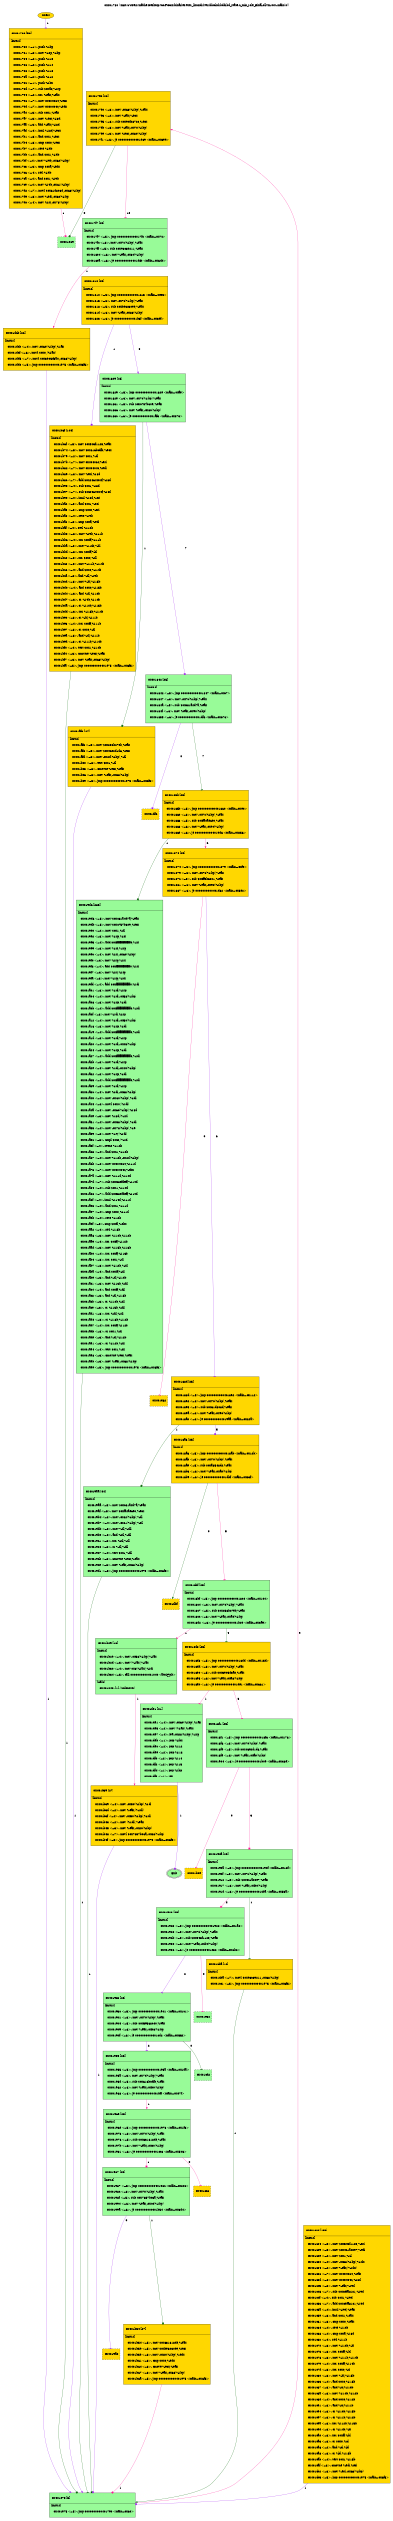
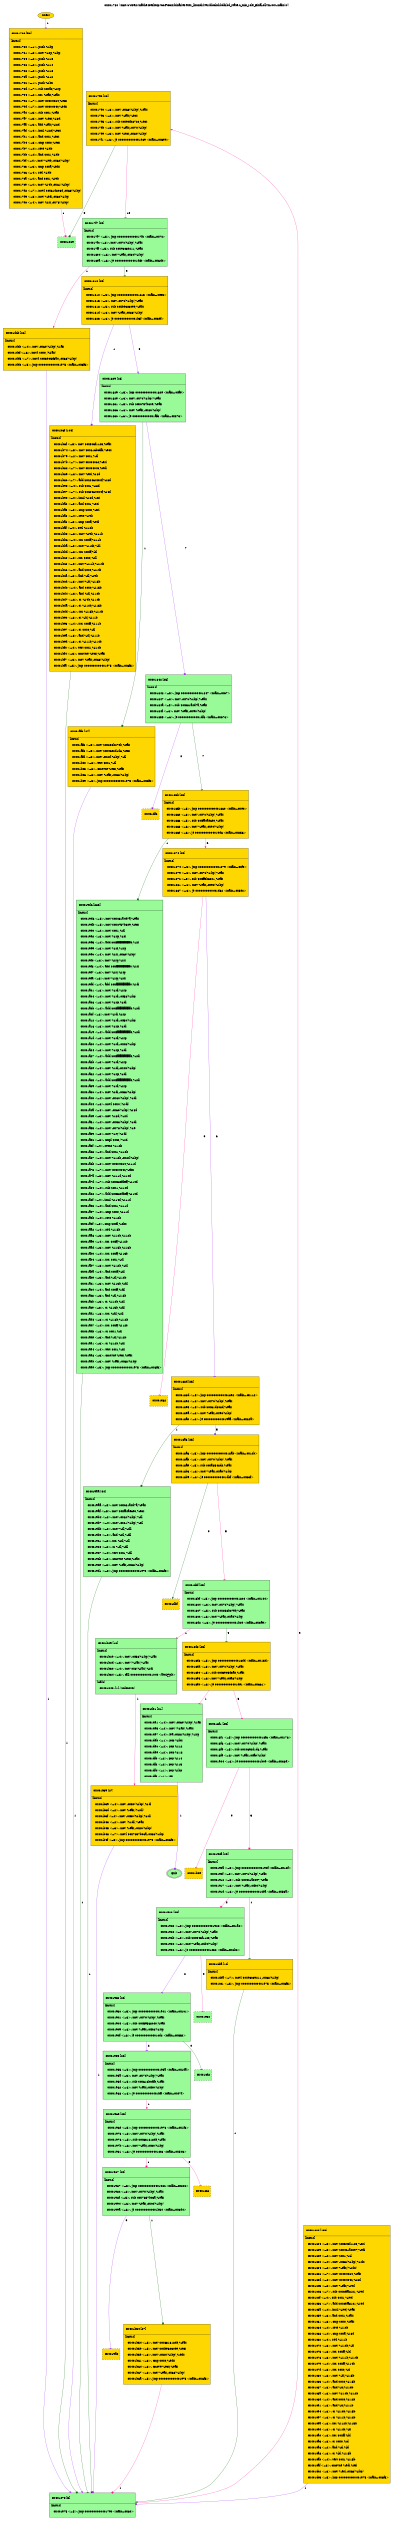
none -> (125, 271)
